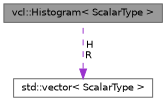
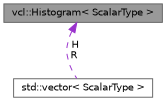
(83, 46) -> (67, 56)
